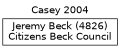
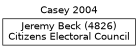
(60, 32) -> (69, 32)
